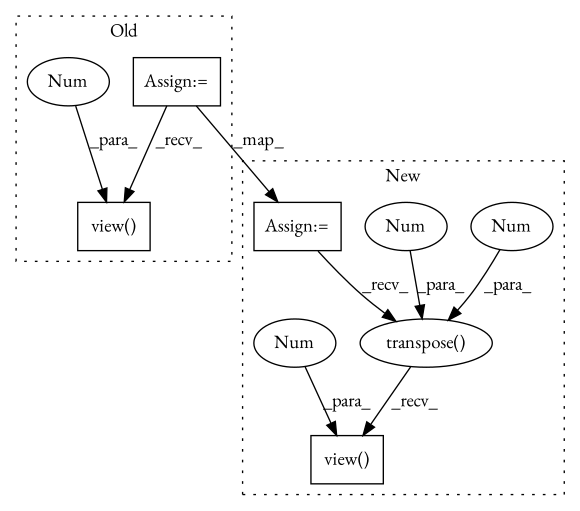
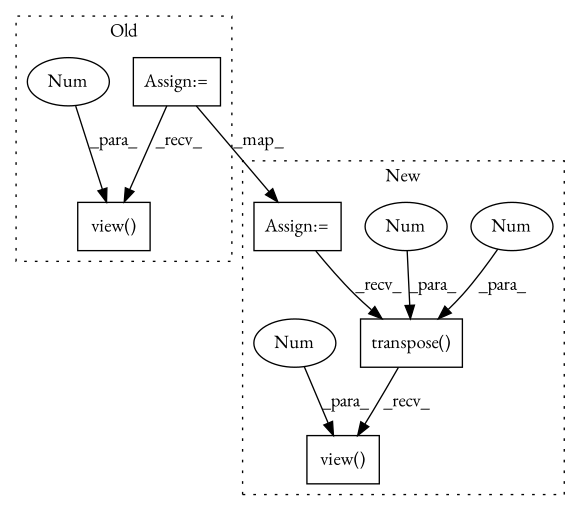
(426, 343) -> (411, 343)
